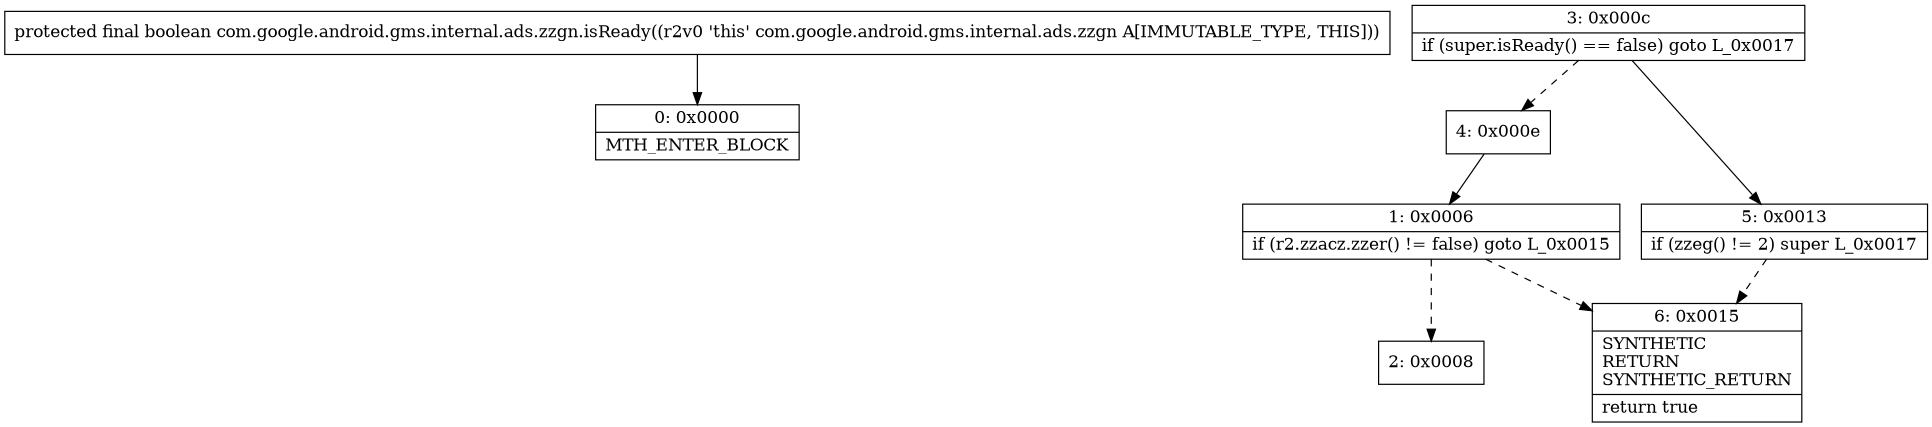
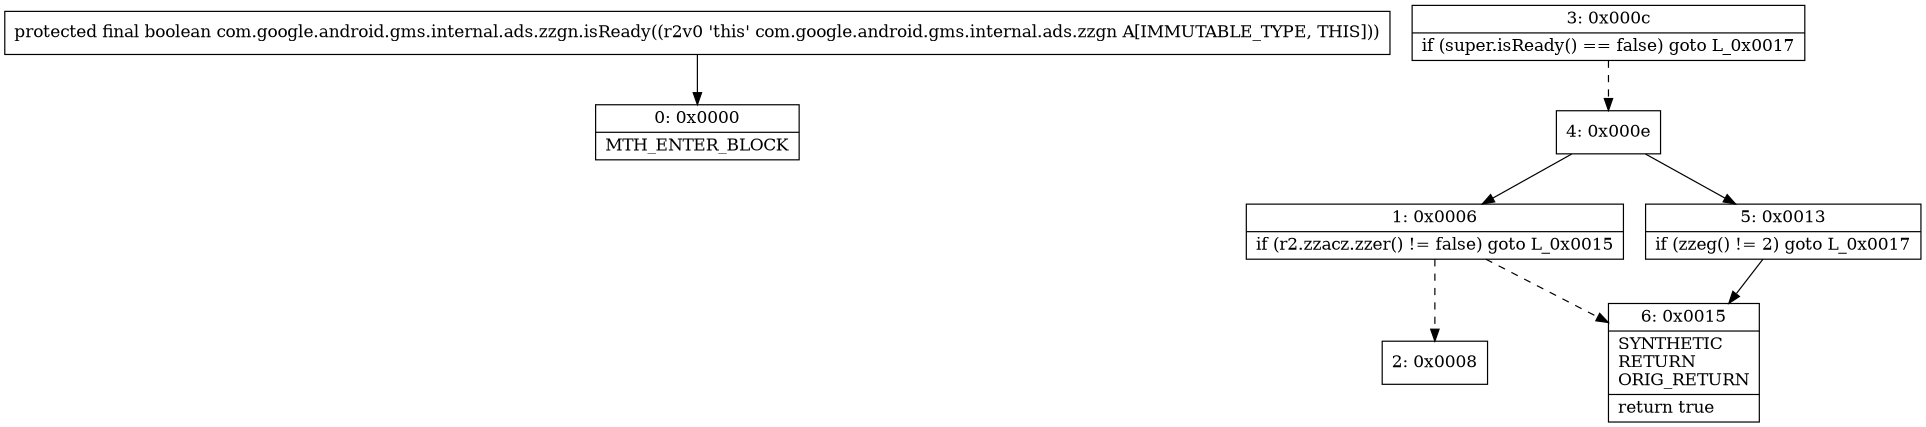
(1692, 128) -> (1685, 176)
(1784, 245) -> (1783, 245)
(1755, 276) -> (1750, 276)
(1697, 380) -> (1684, 380)
